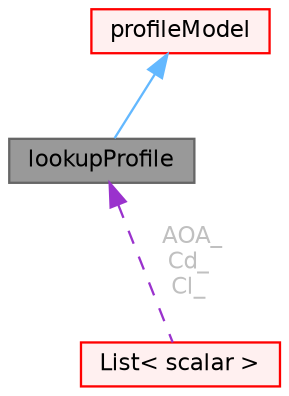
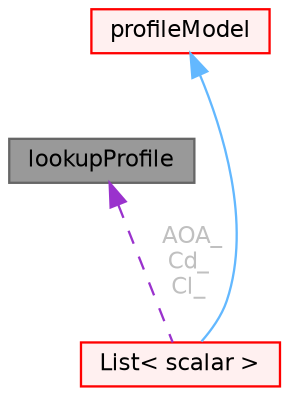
(135, 106) -> (236, 210)
